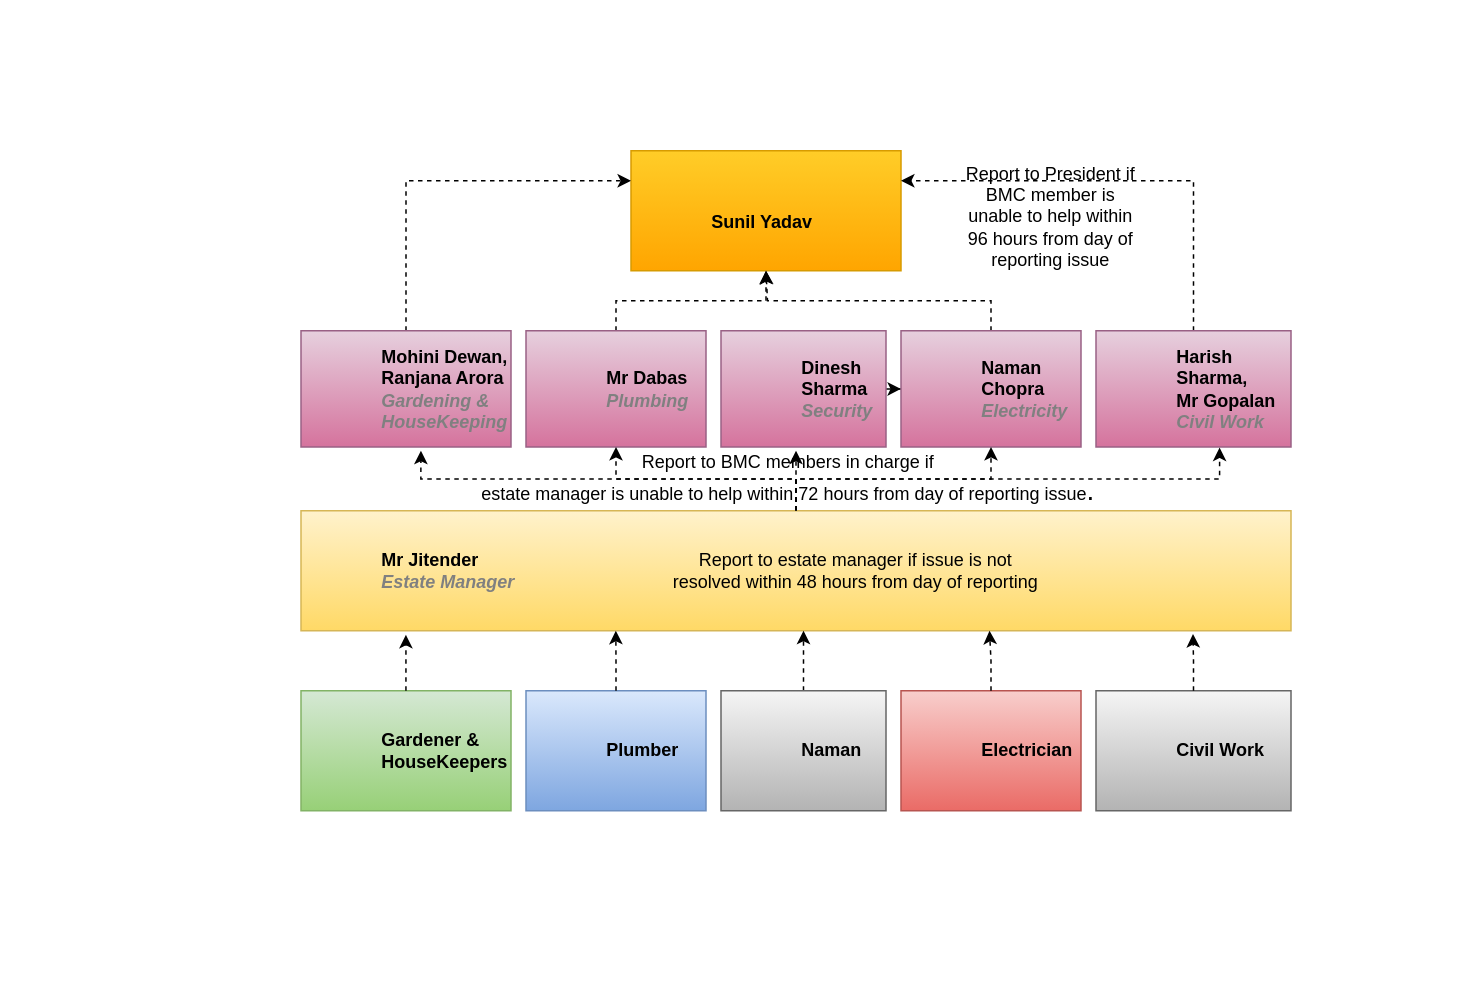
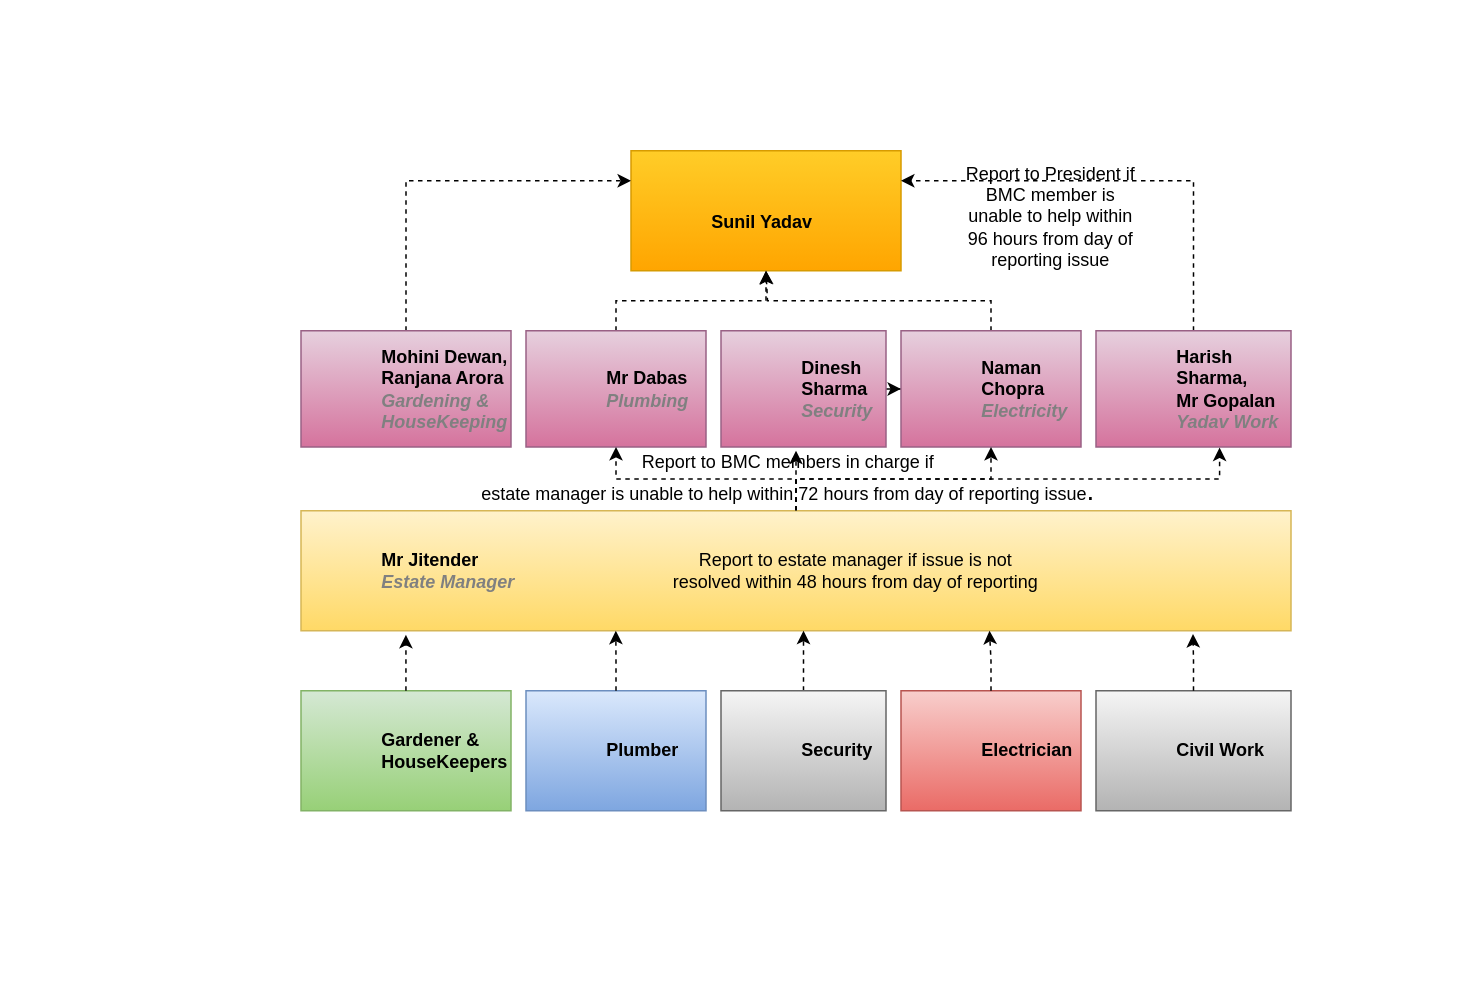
(1234, 389) -> (1234, 389)
(508, 479) -> none
(827, 751) -> (840, 751)
